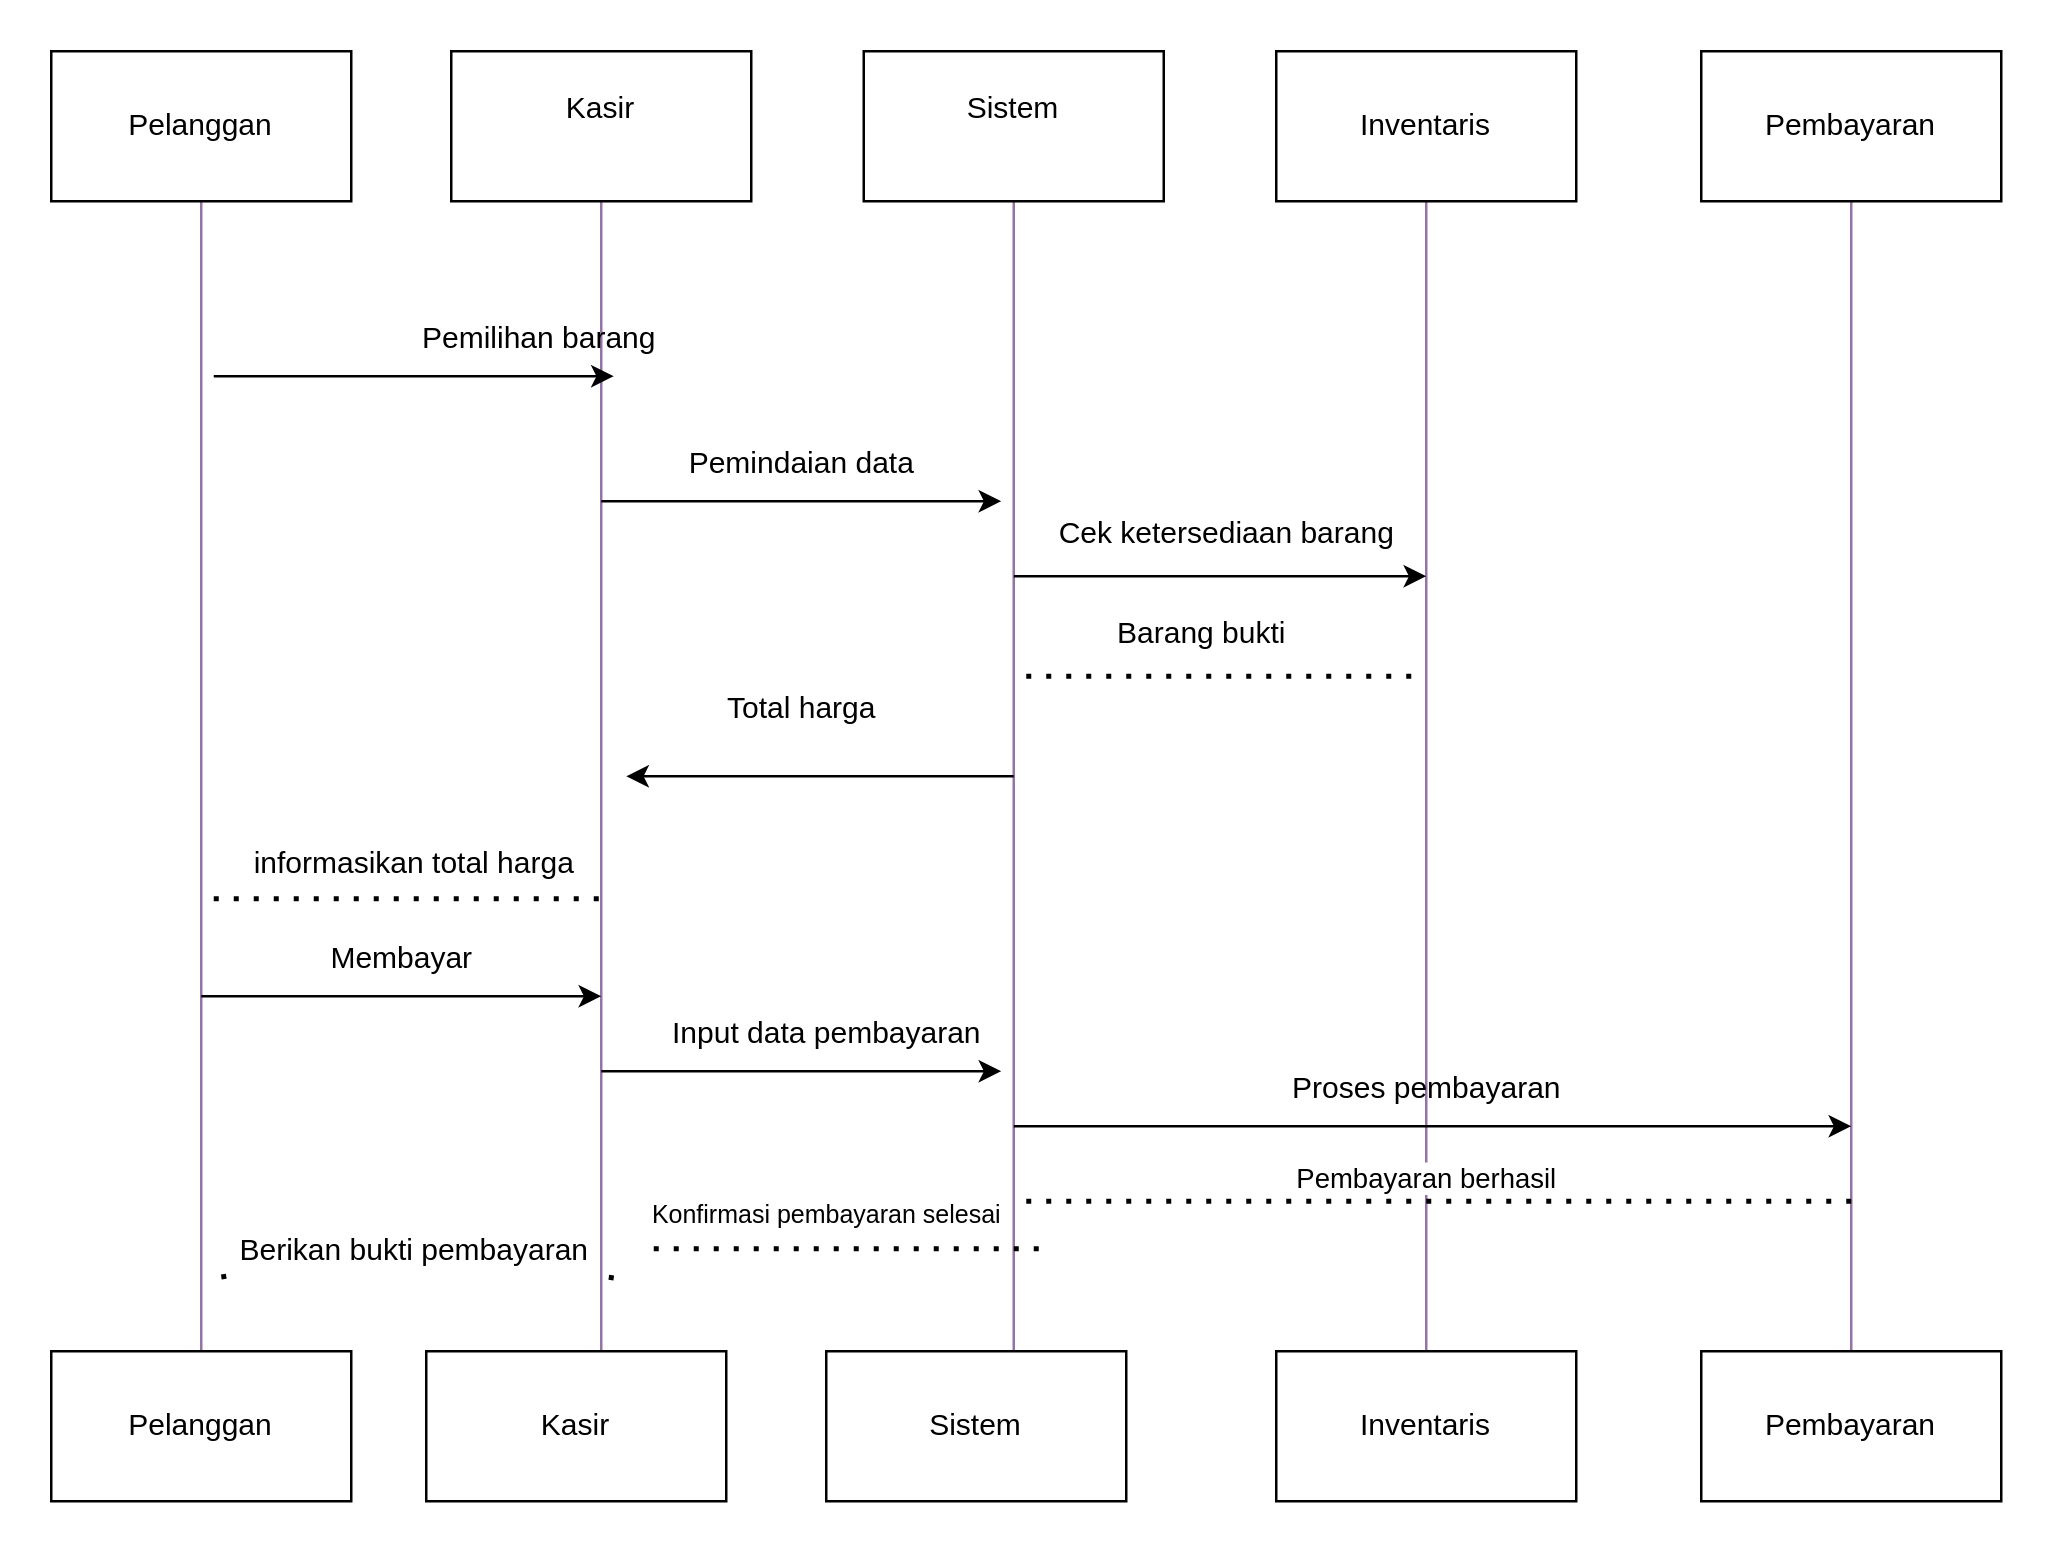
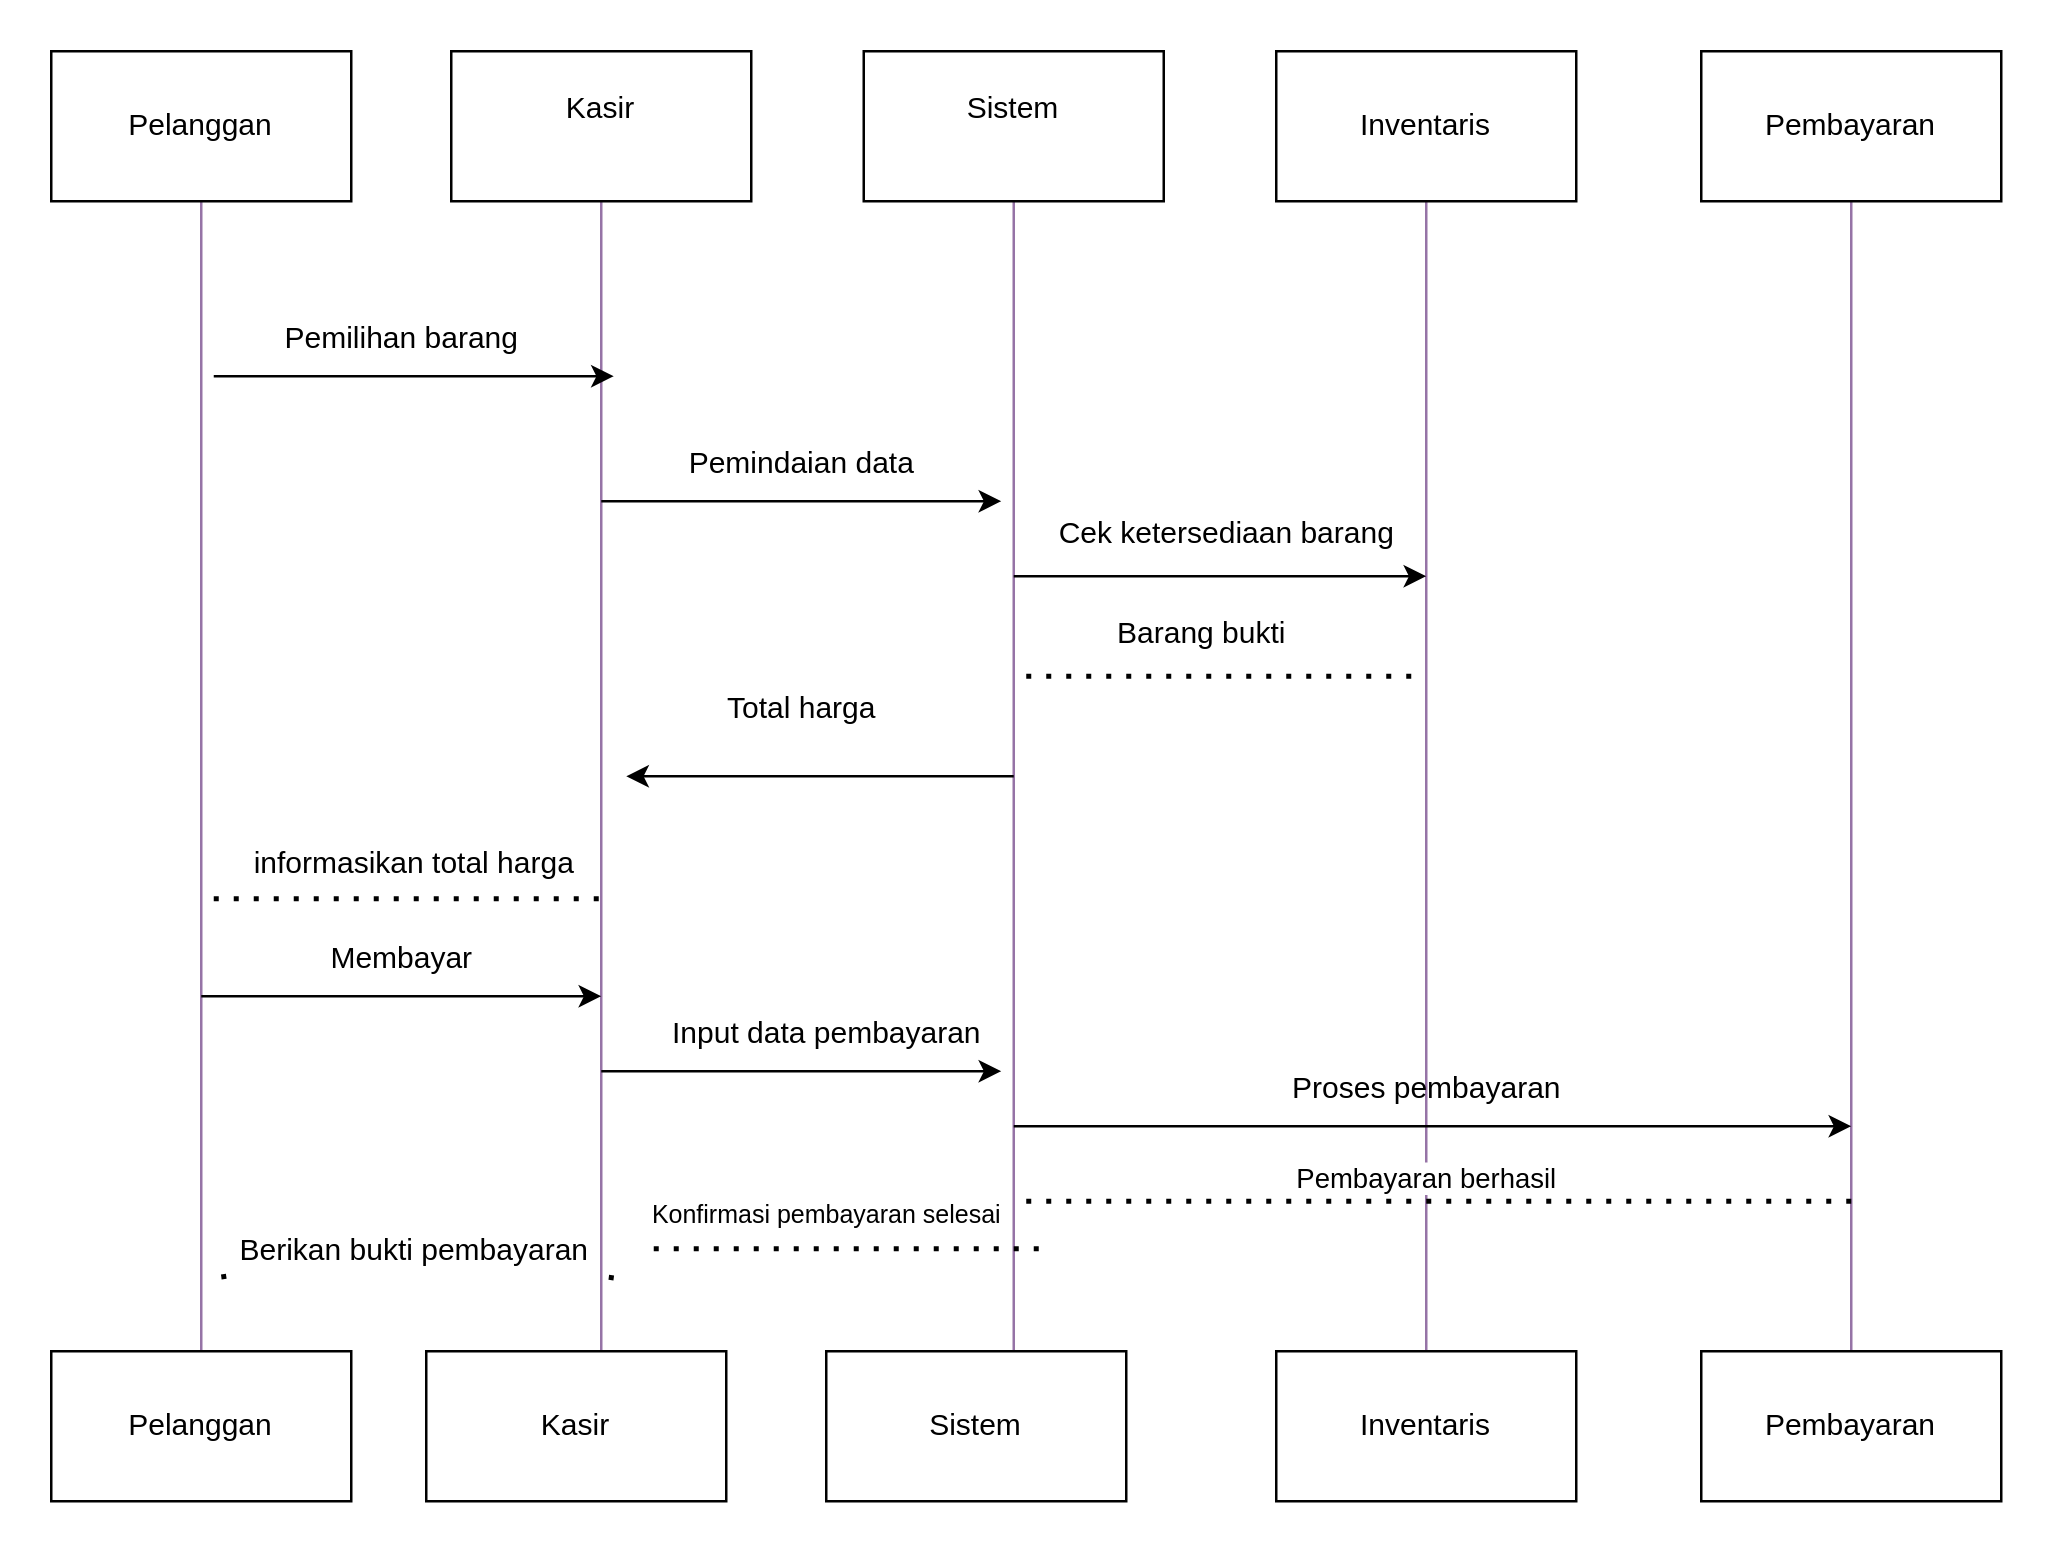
(539, 339) -> (401, 339)
